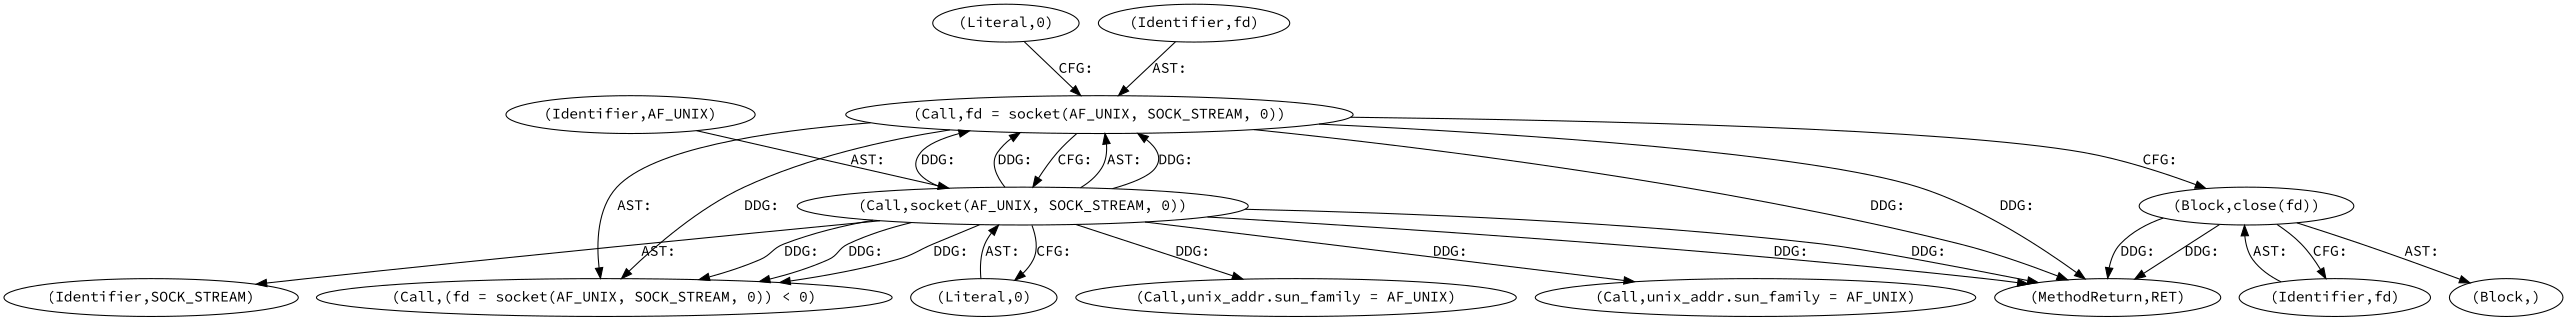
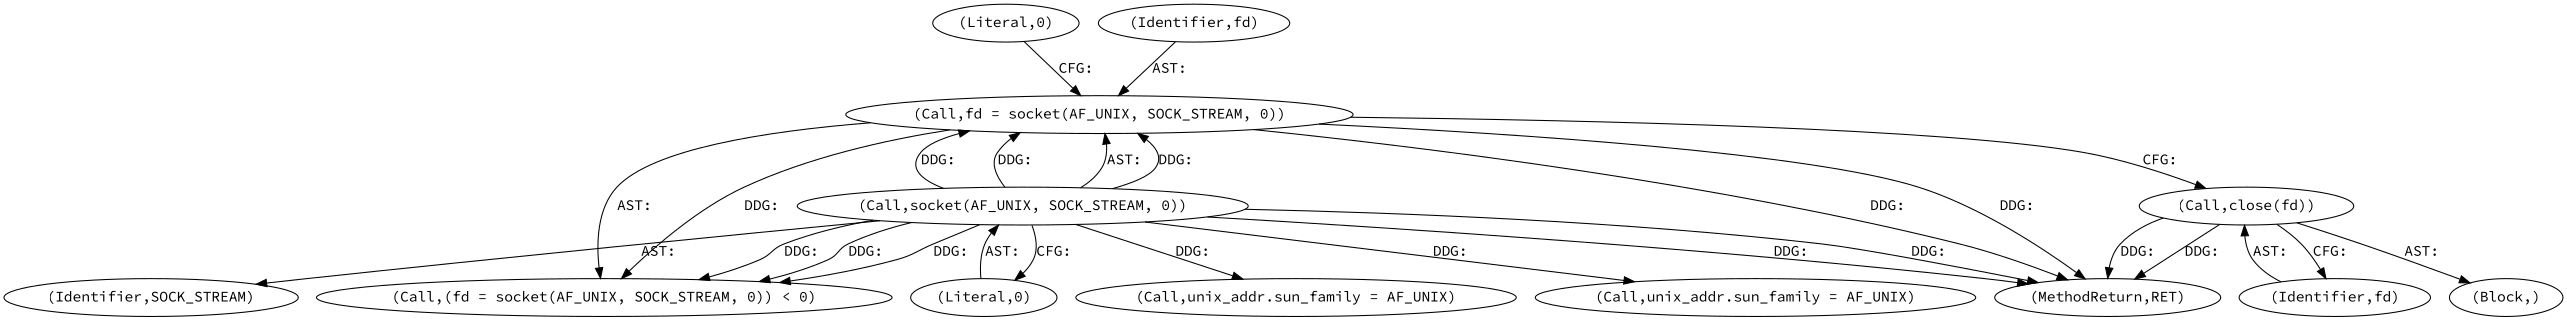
(631, 115) -> none
(1056, 154) -> none
(2247, 206) -> (2247, 206)
